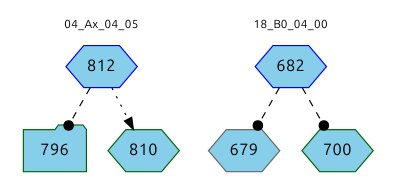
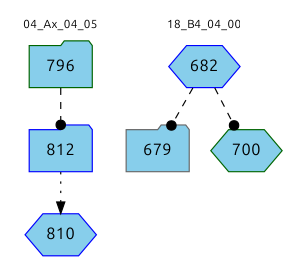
(291, 25) -> (204, 25)
(102, 67) -> (61, 151)
(81, 105) -> (61, 104)
(144, 151) -> (61, 235)
(244, 151) -> (158, 151)
